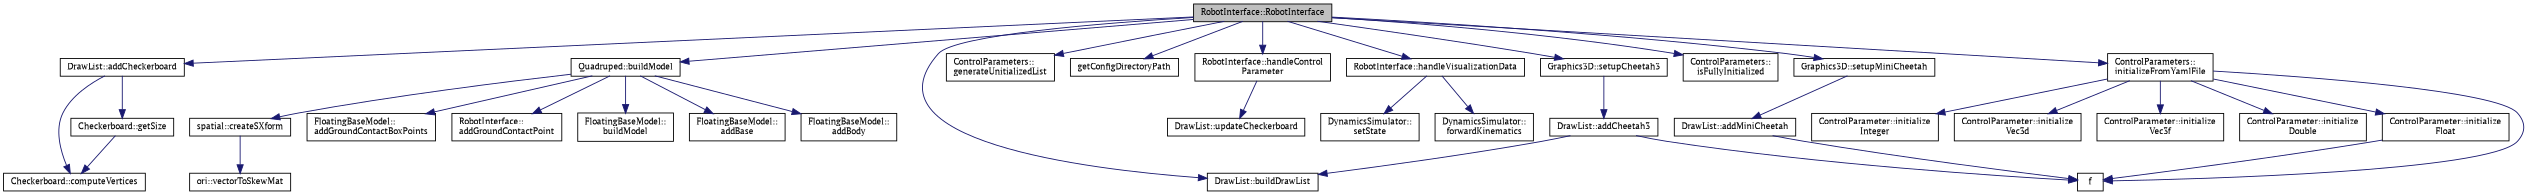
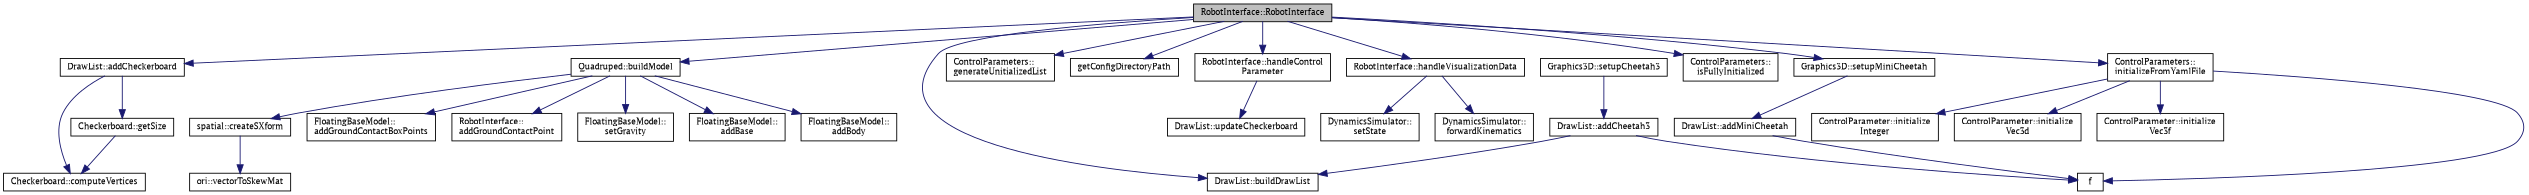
(1436, 38) -> none
(626, 127) -> (626, 127)
(2303, 127) -> none
(2446, 127) -> none
